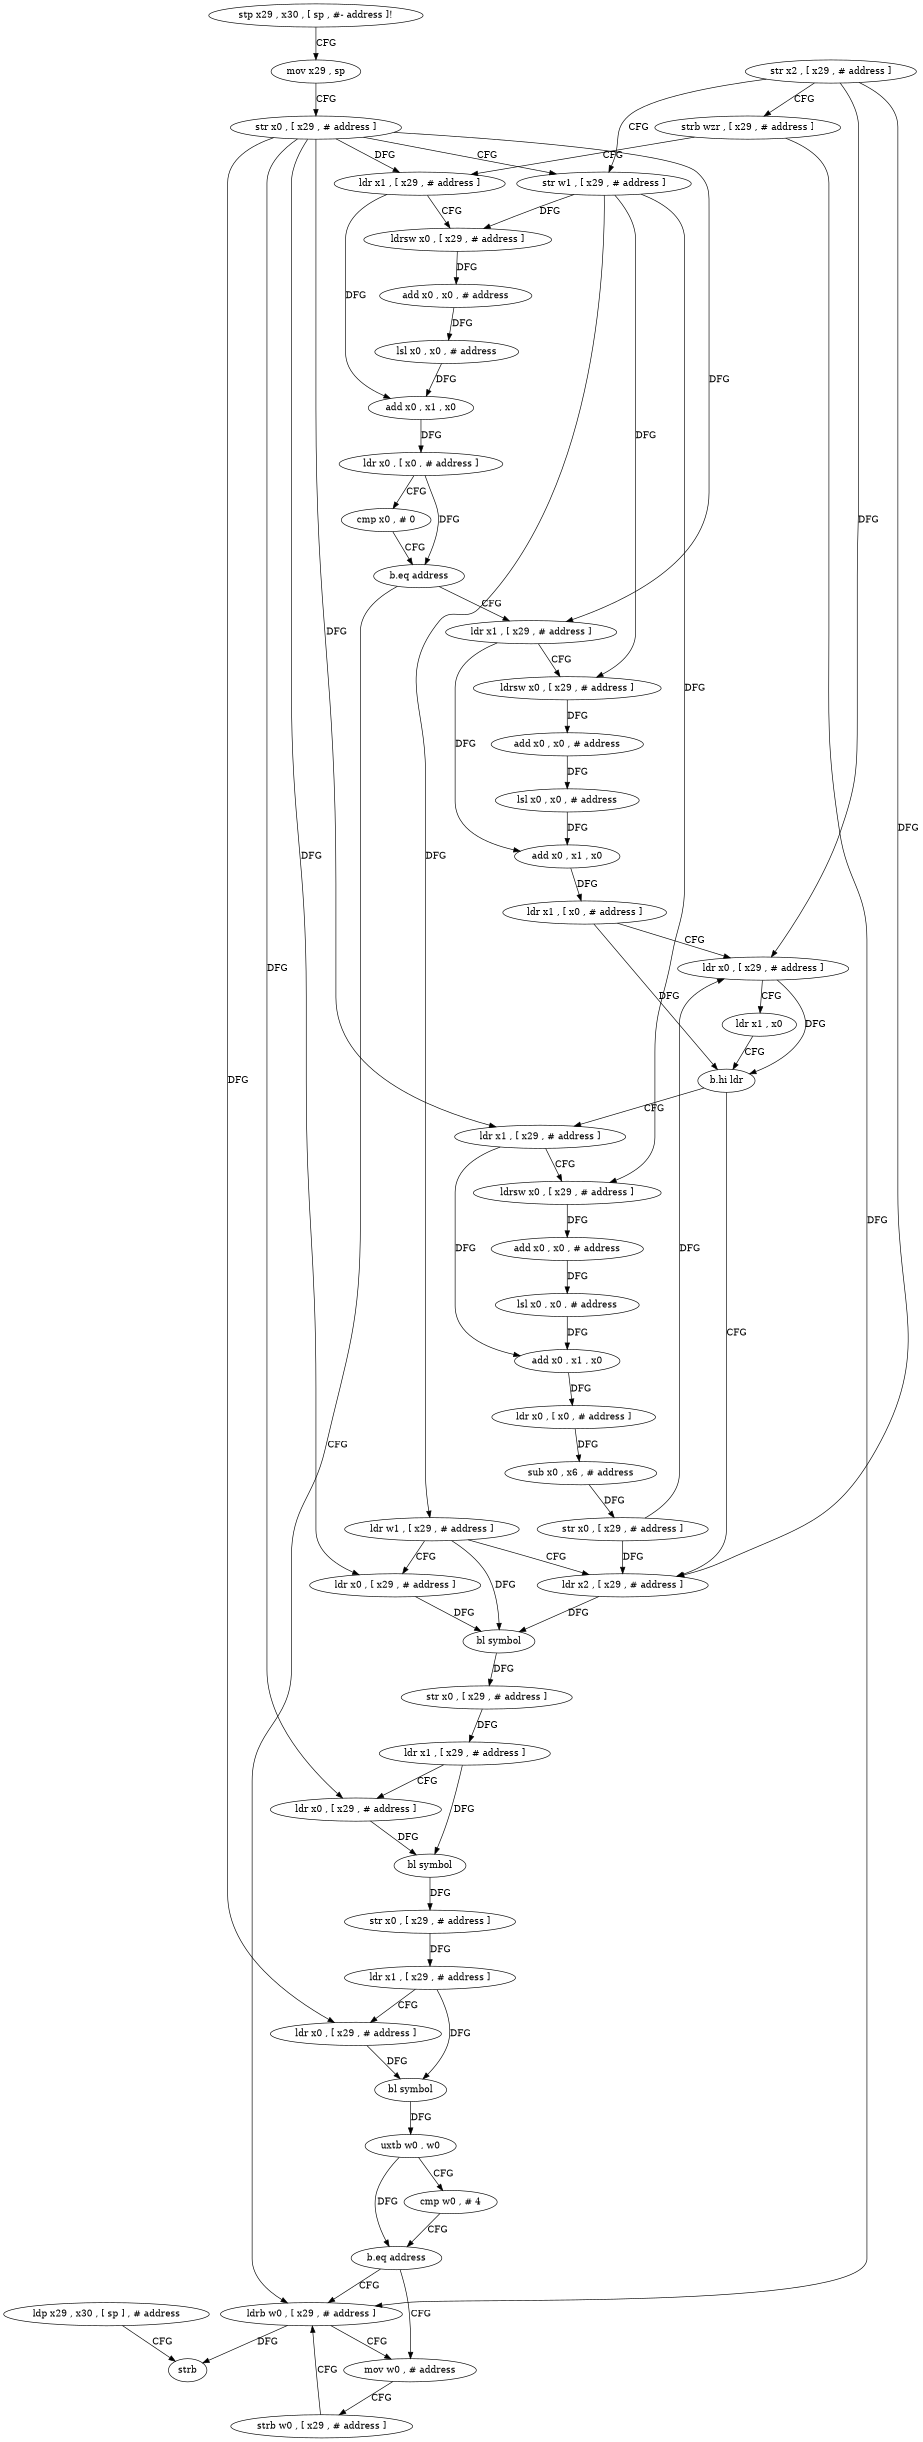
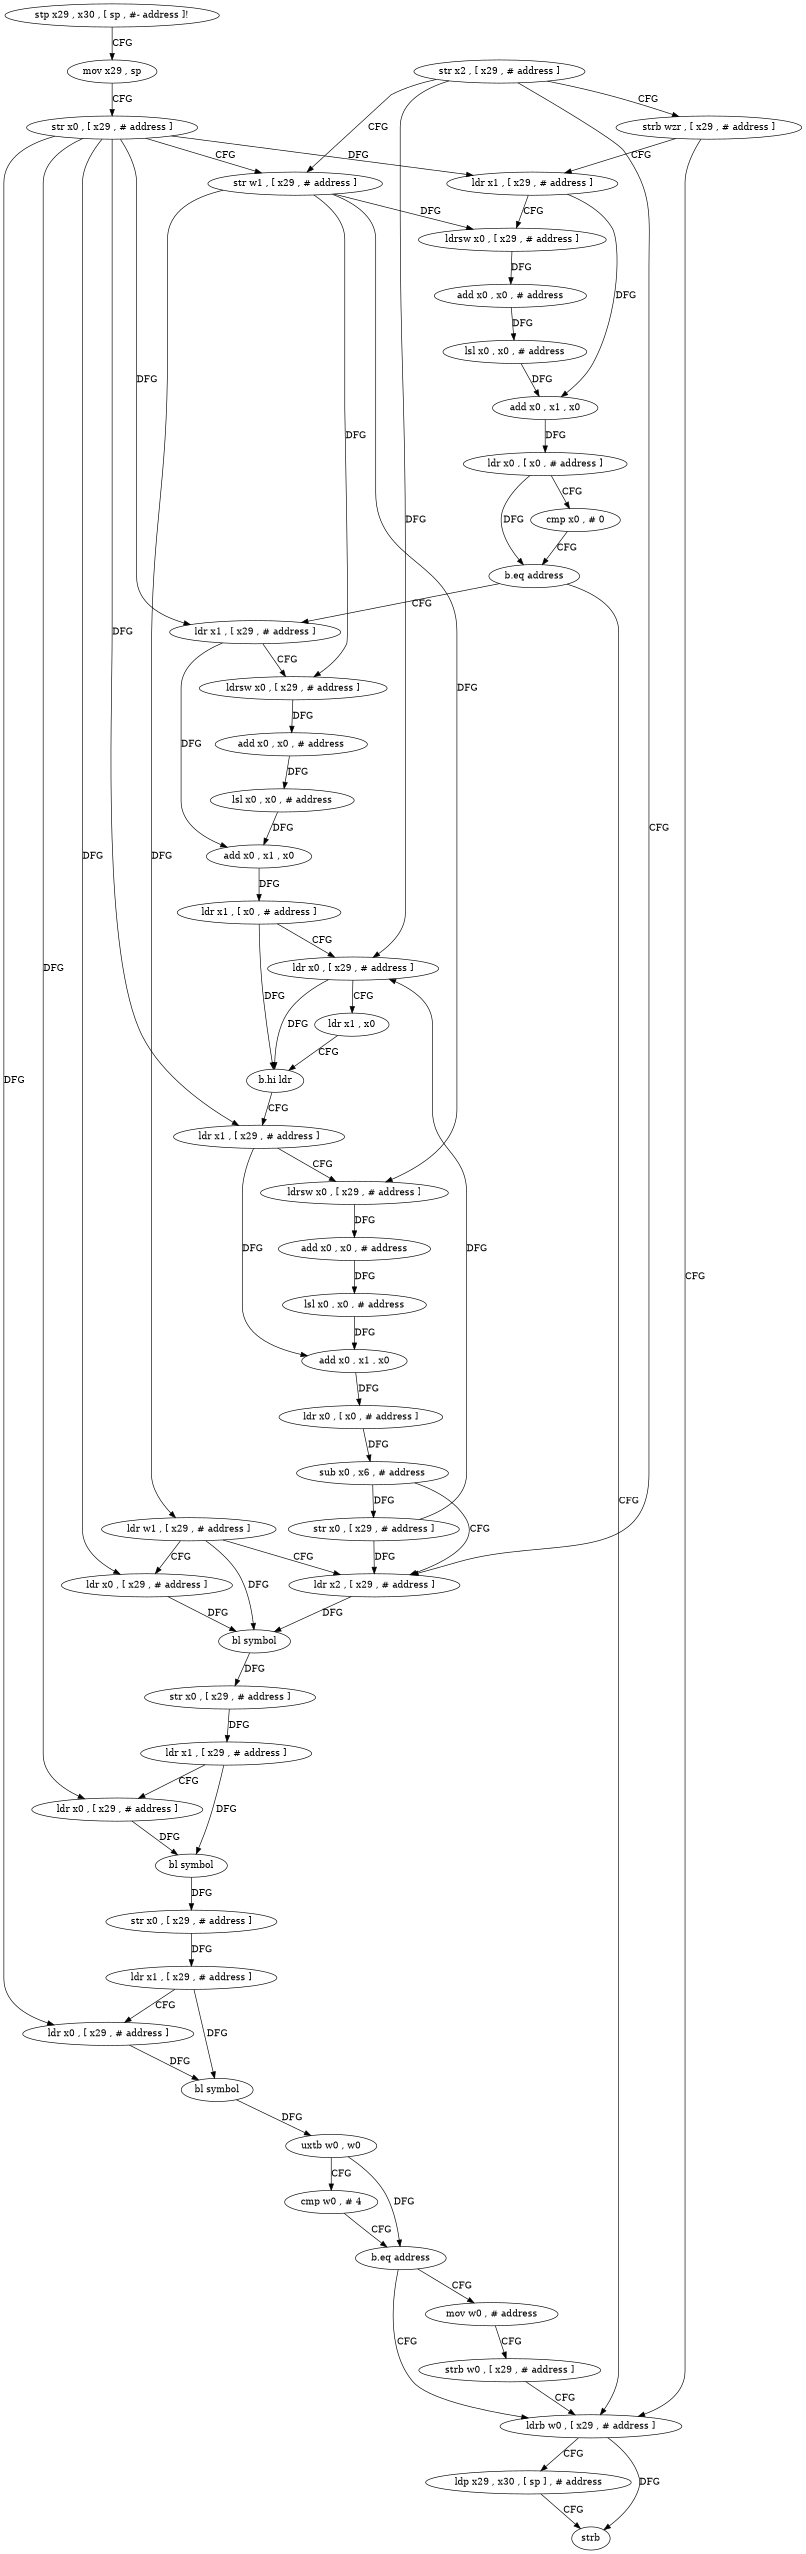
(908, 828) -> (659, 828)
(878, 1221) -> (695, 1277)
(726, 1345) -> (469, 1528)
(358, 2341) -> (562, 2452)
